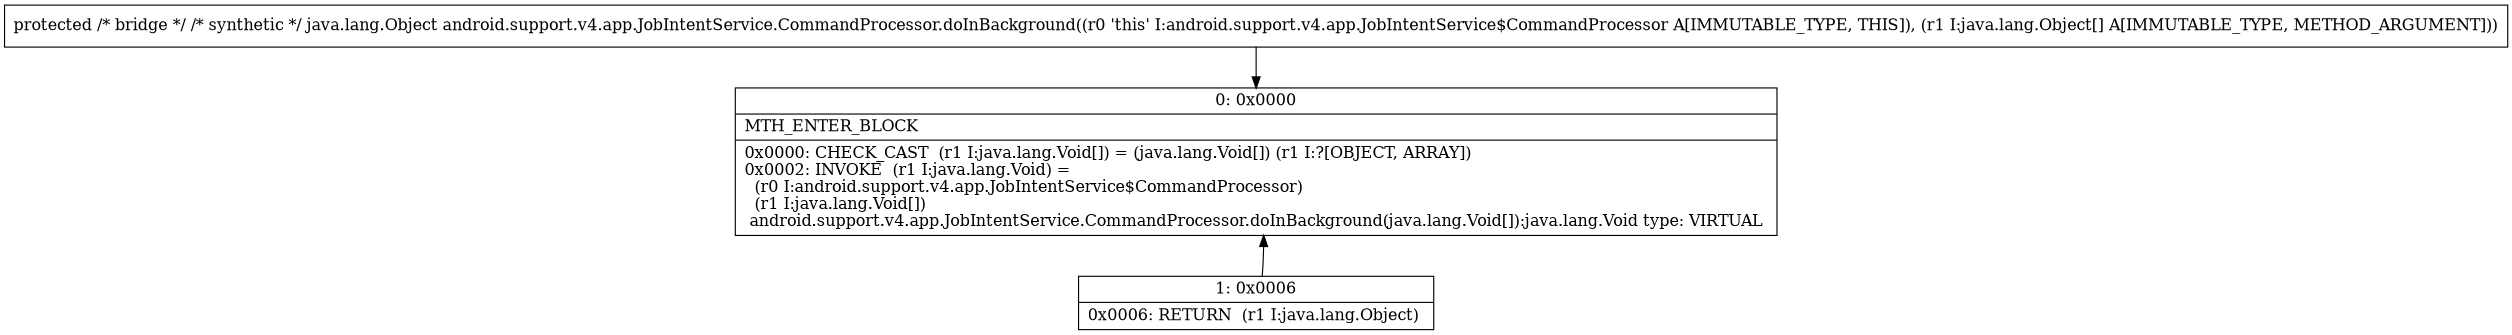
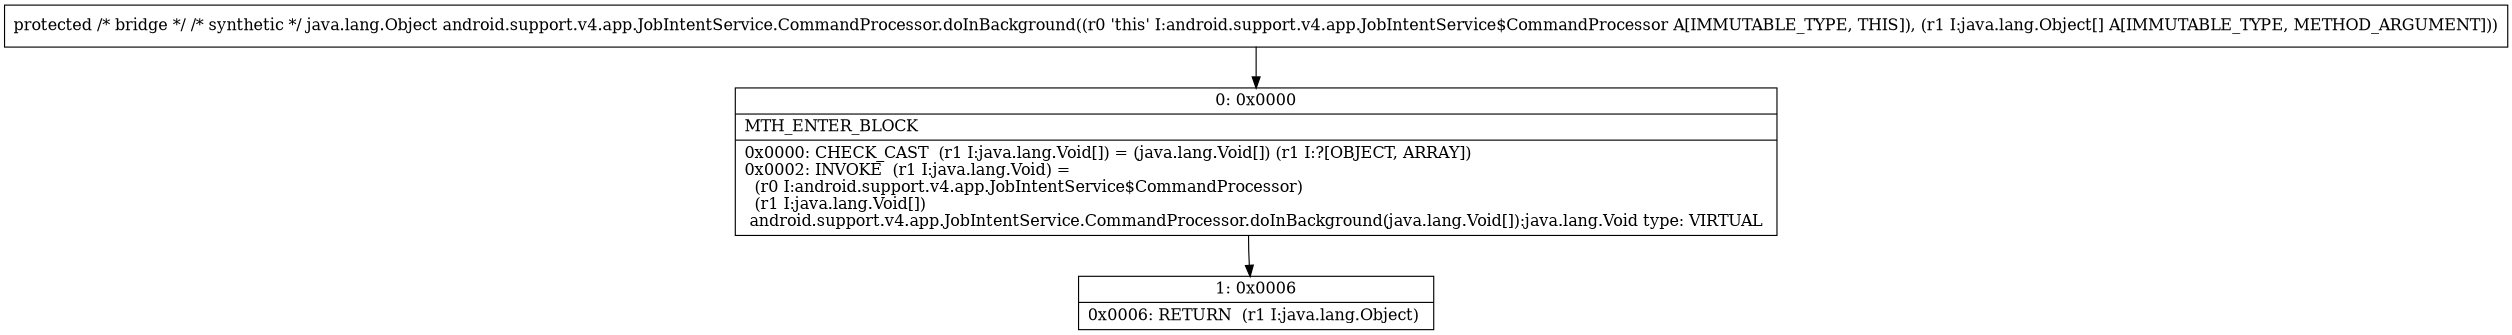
(1263, 262) -> (1249, 250)
